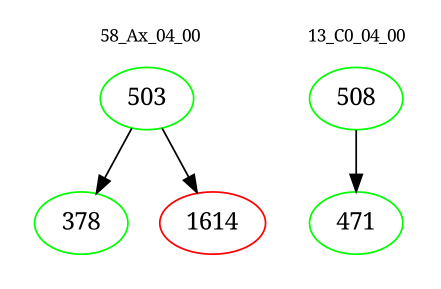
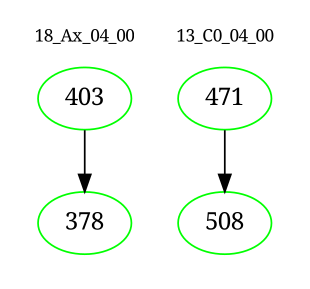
(150, 37) -> (85, 37)
(147, 99) -> (85, 99)
(356, 152) -> (225, 152)
(213, 223) -> none
